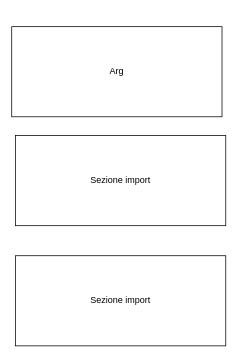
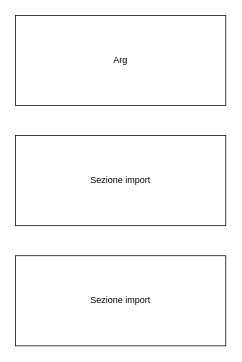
(117, 72) -> (120, 60)
